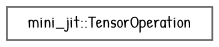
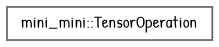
(110, 23) -> (110, 23)
